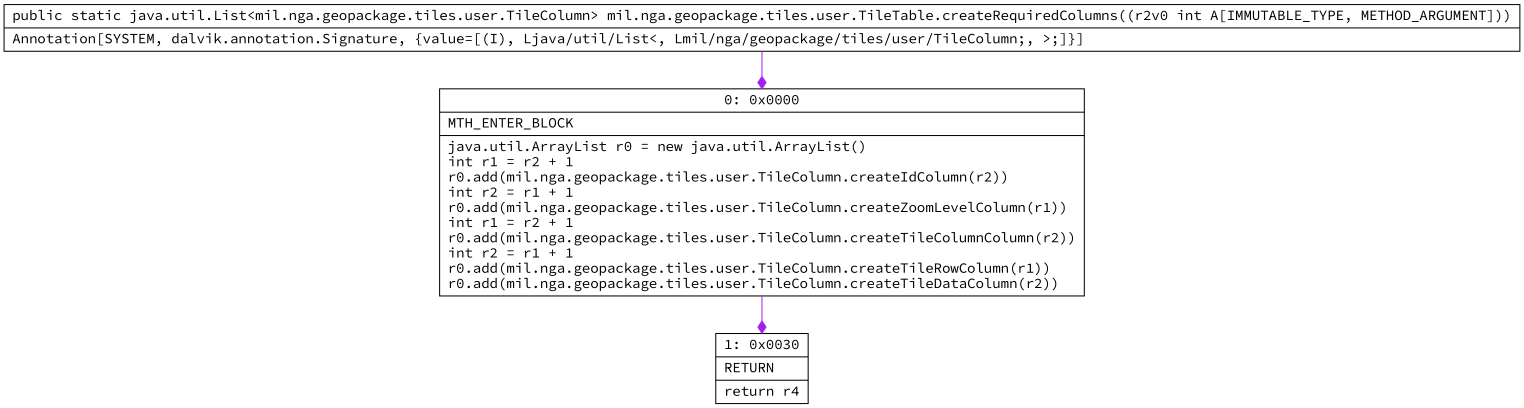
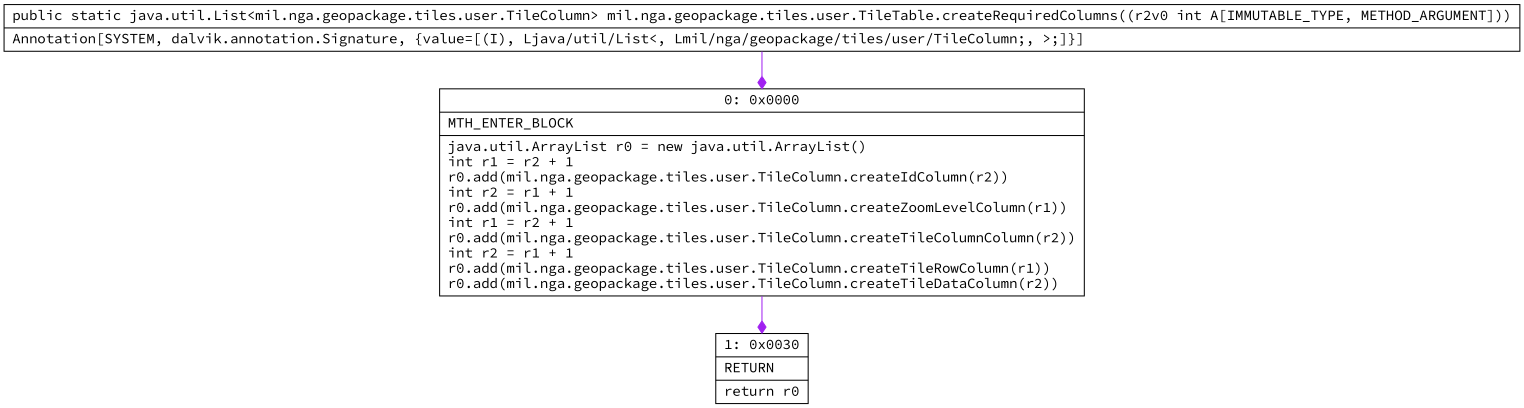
(762, 391) -> (762, 391)
